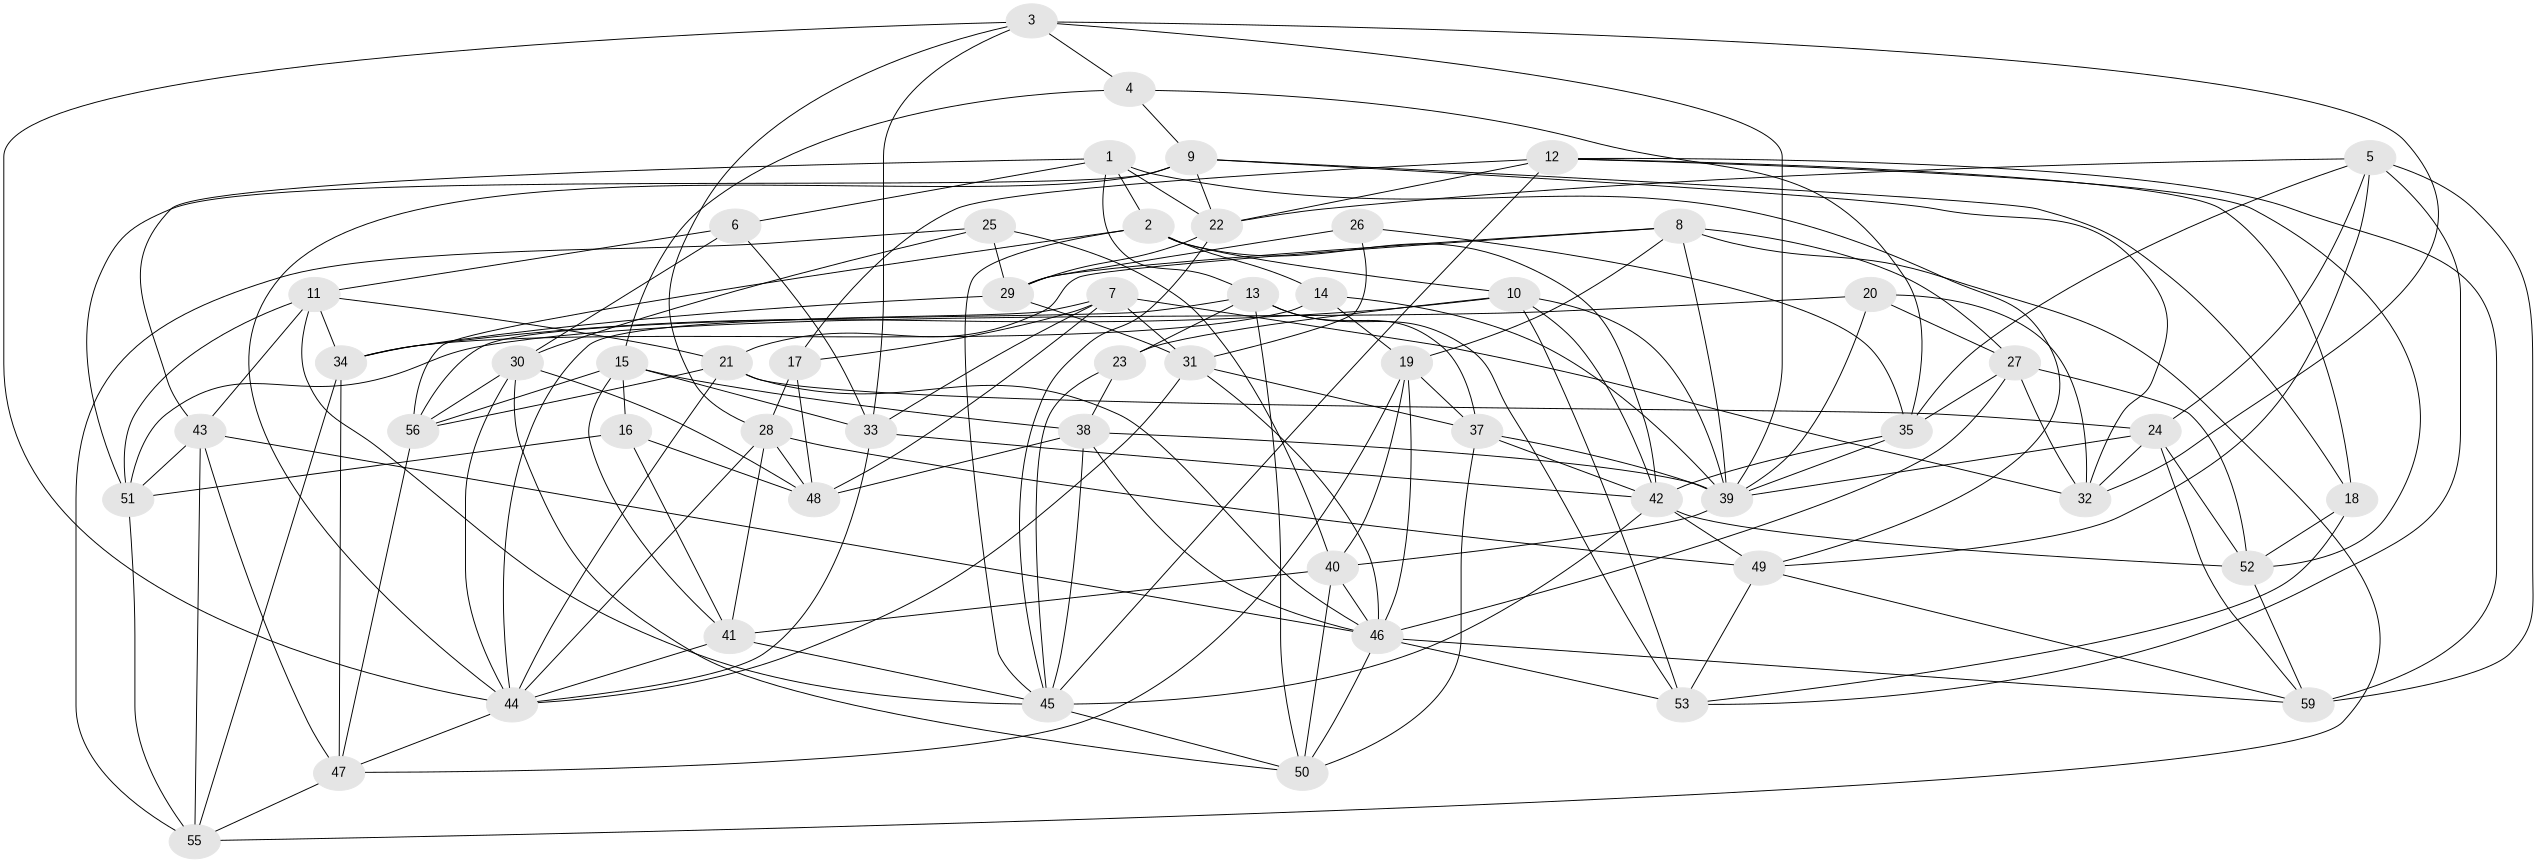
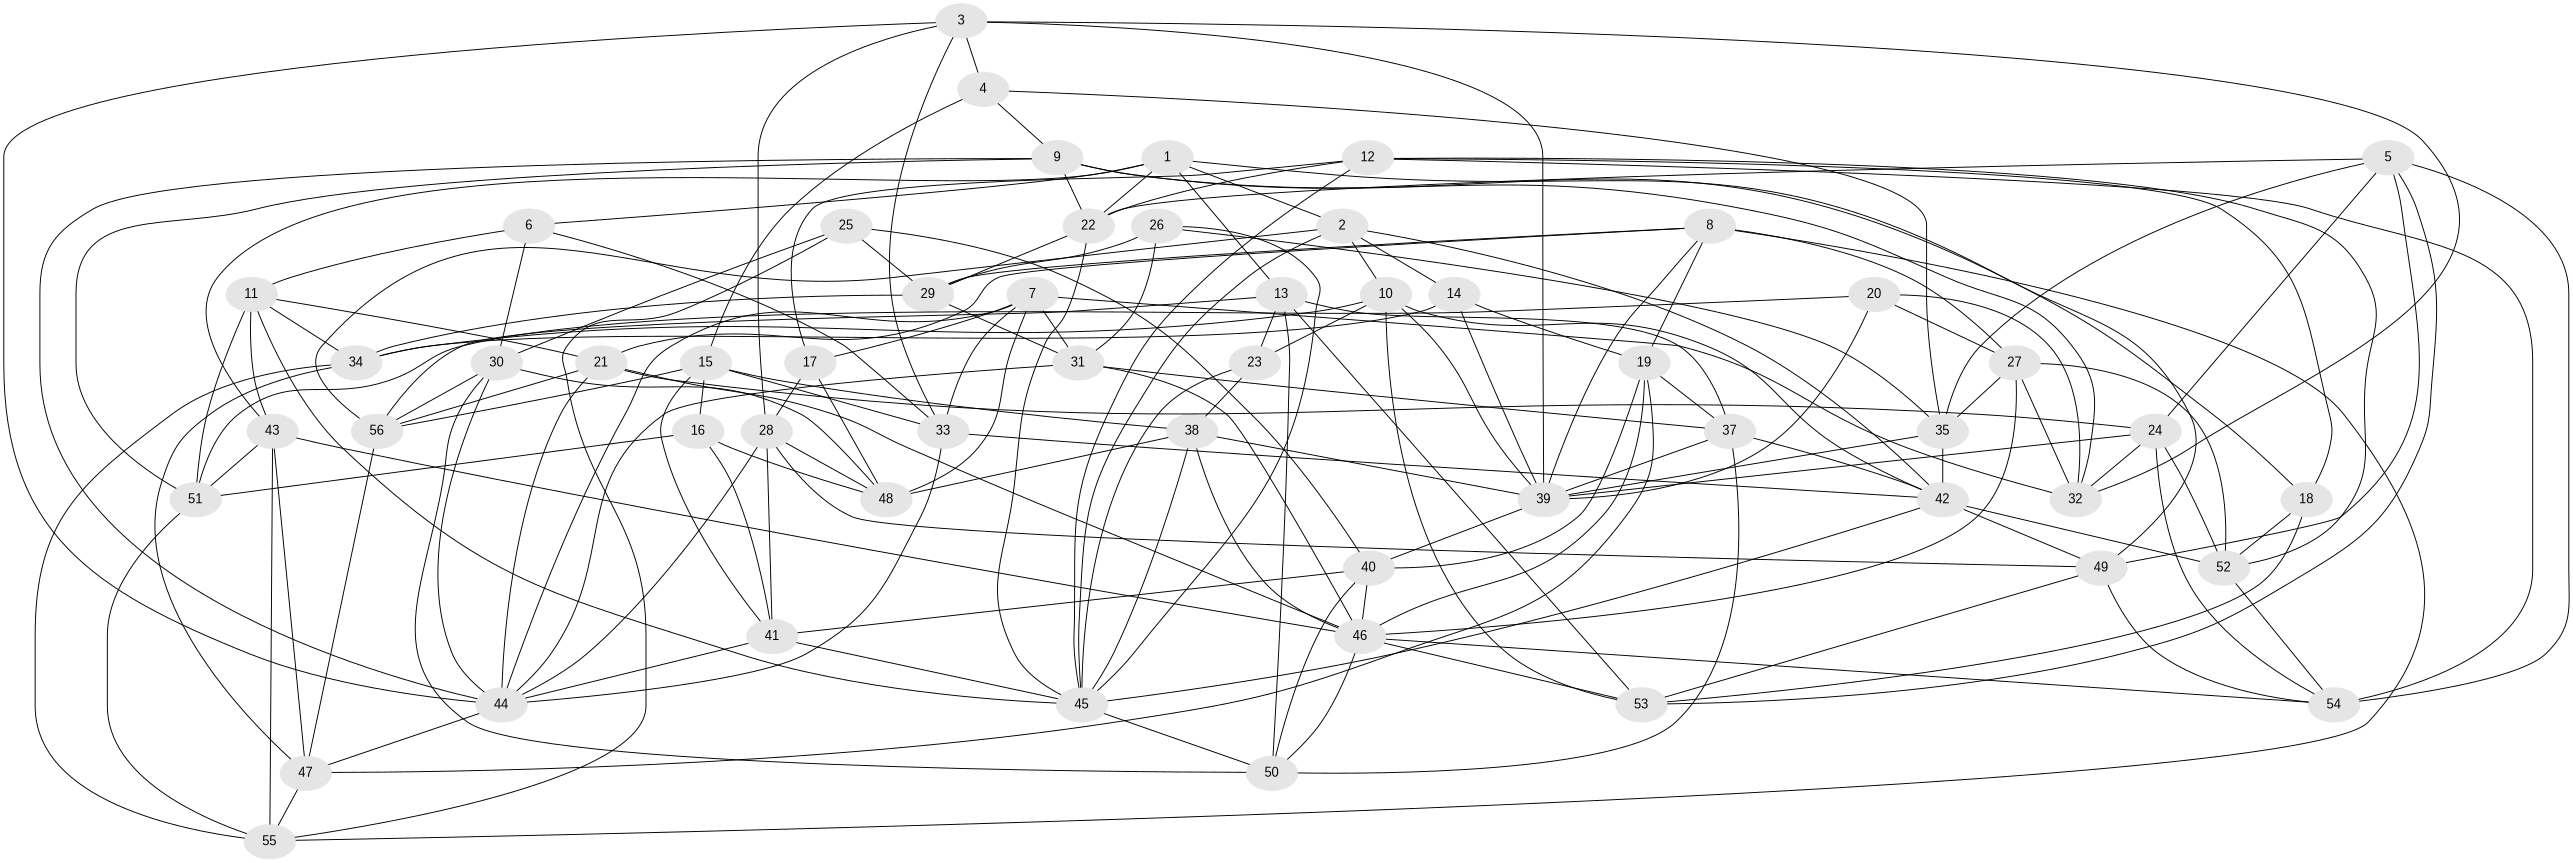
none -> (1274, 469)
(2308, 705) -> (2334, 705)
